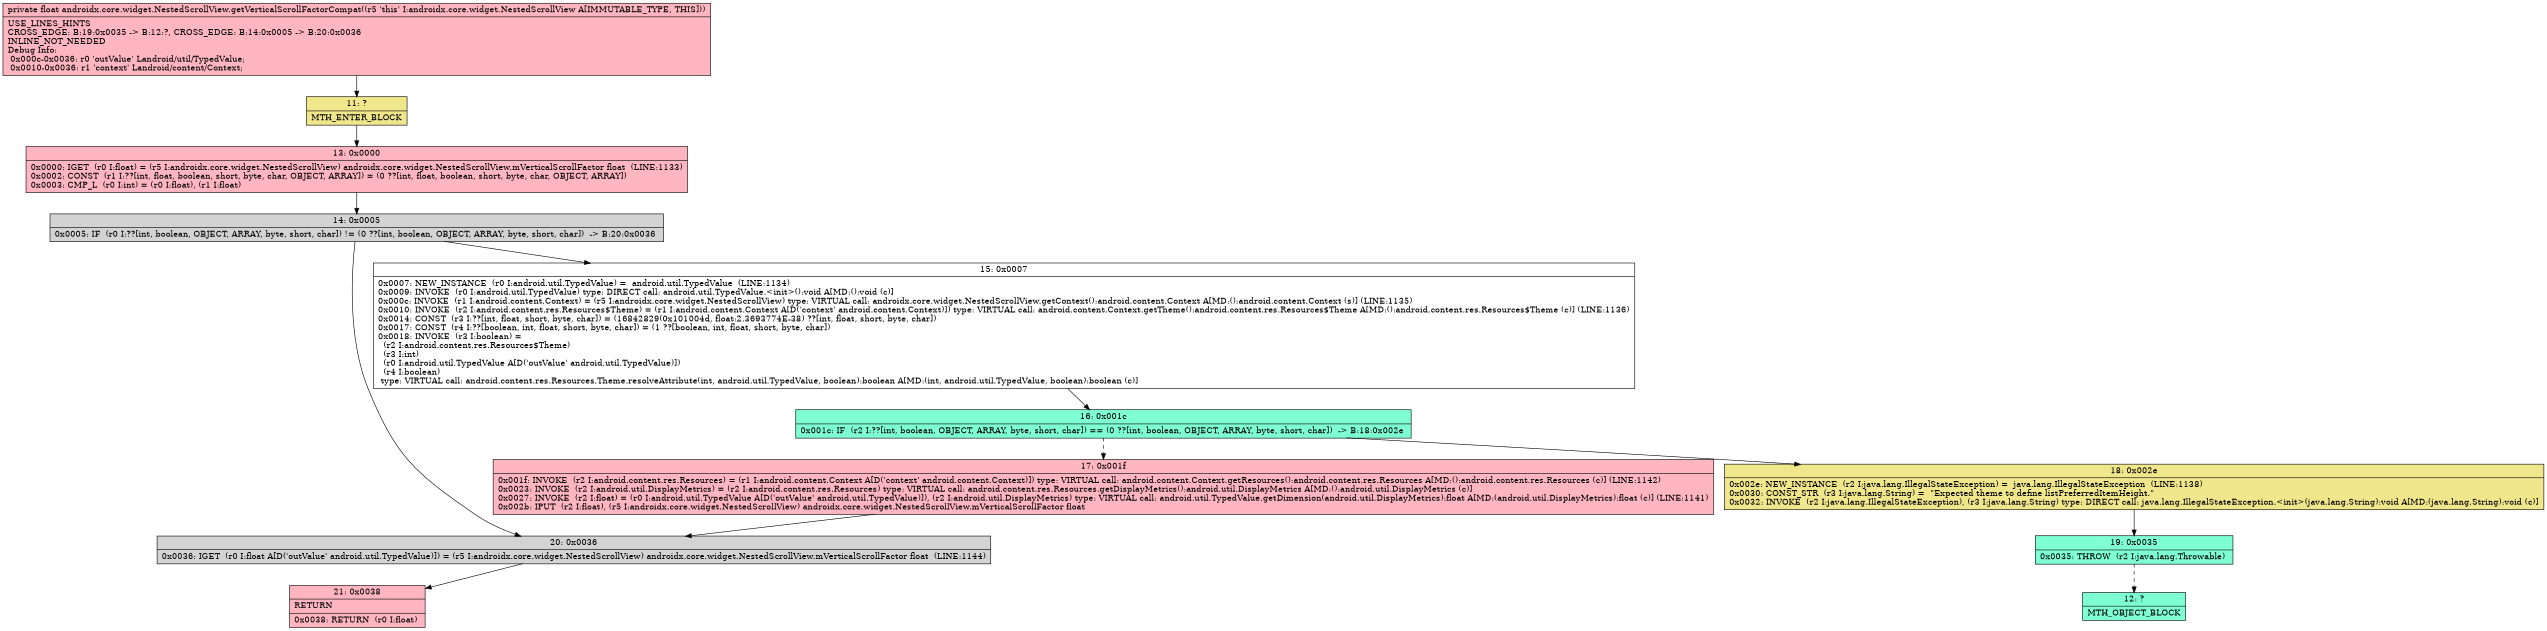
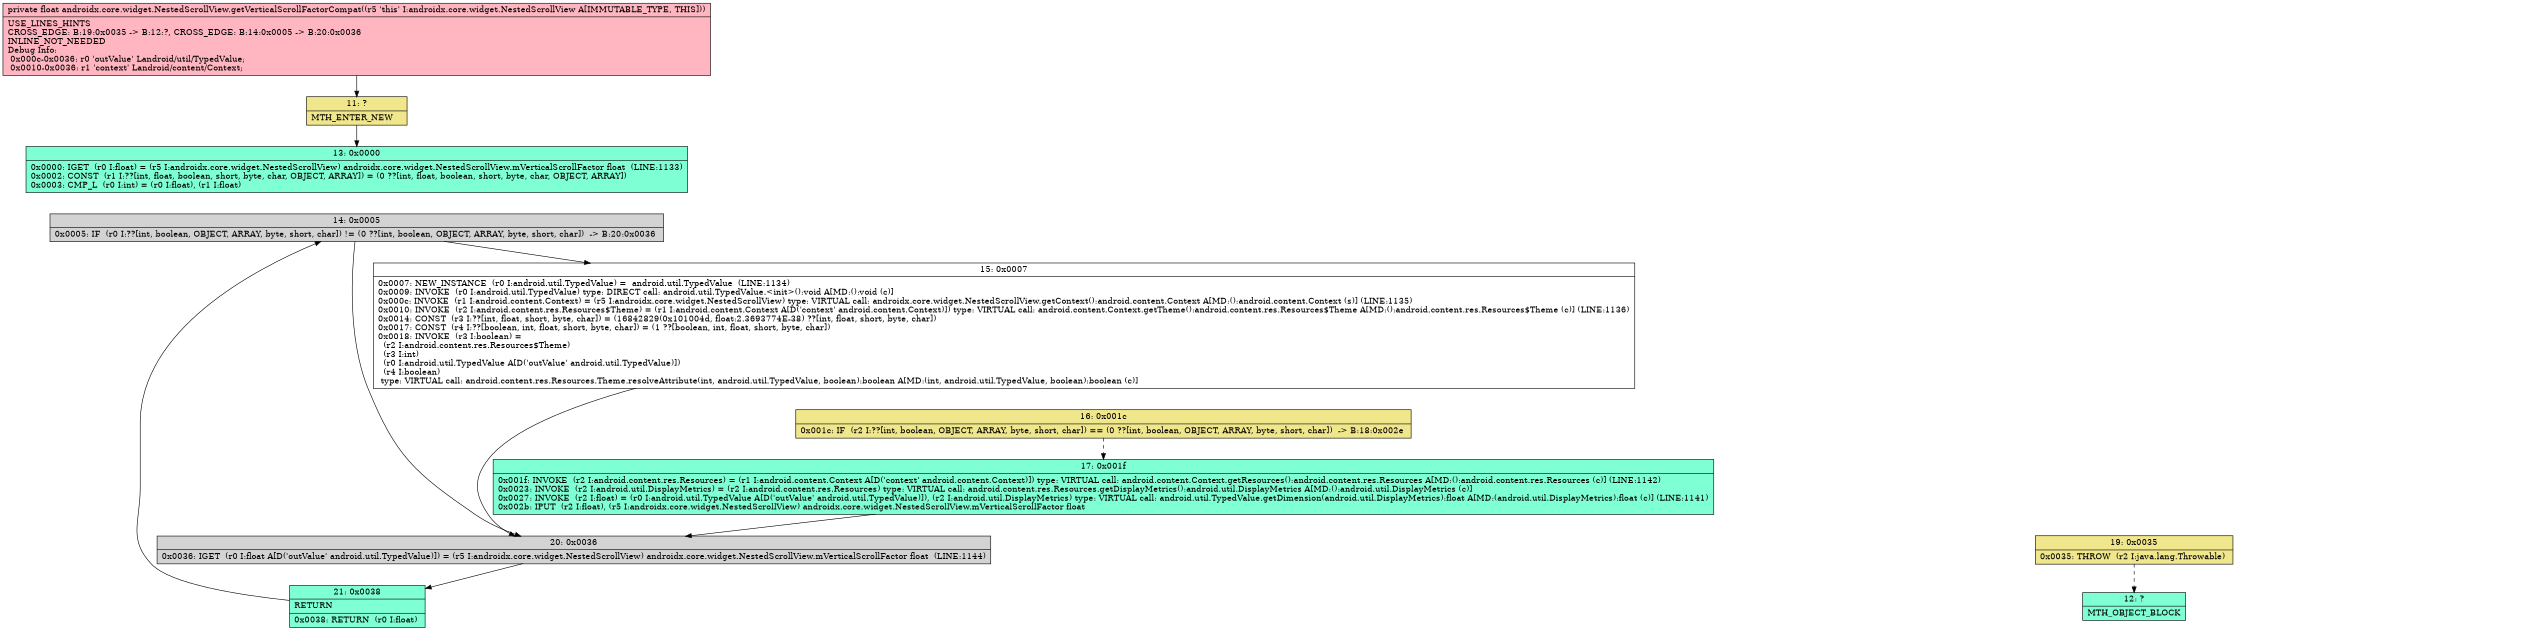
(357, 118) -> (352, 118)
(357, 170) -> (357, 170)
(357, 200) -> (140, 436)
(1077, 397) -> (518, 435)
(1103, 424) -> (1103, 424)
(1103, 487) -> (1103, 487)
(2134, 487) -> none
(2134, 550) -> (2134, 550)
(357, 606) -> (357, 606)
